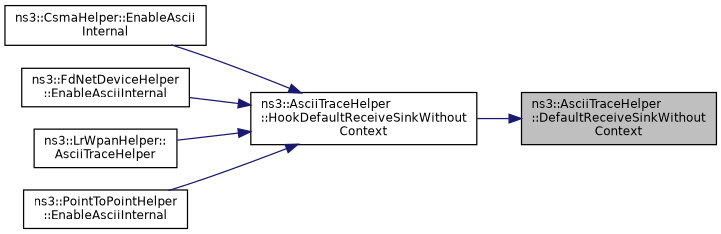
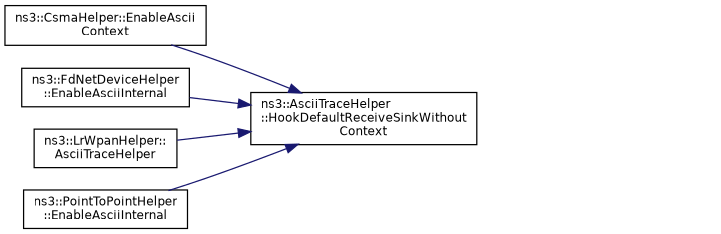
(106, 25) -> (106, 25)
(619, 119) -> none
